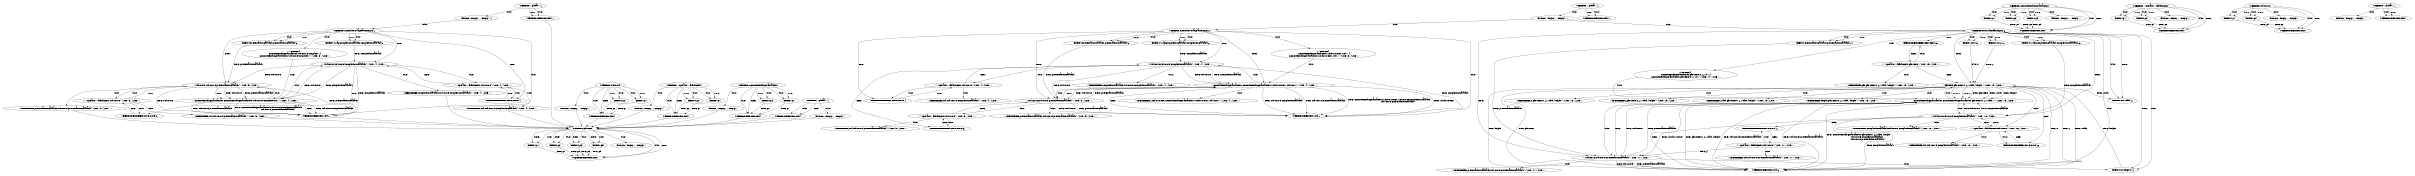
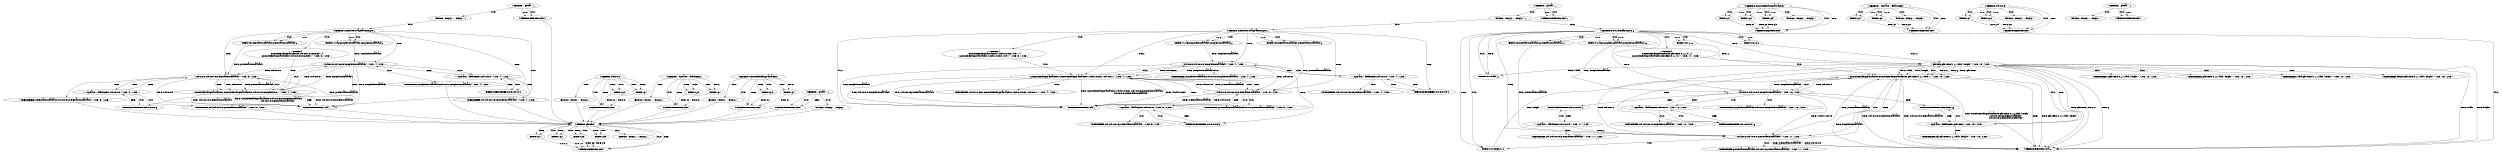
(1946, 36) -> (1866, 97)
(2036, 100) -> (2063, 112)
